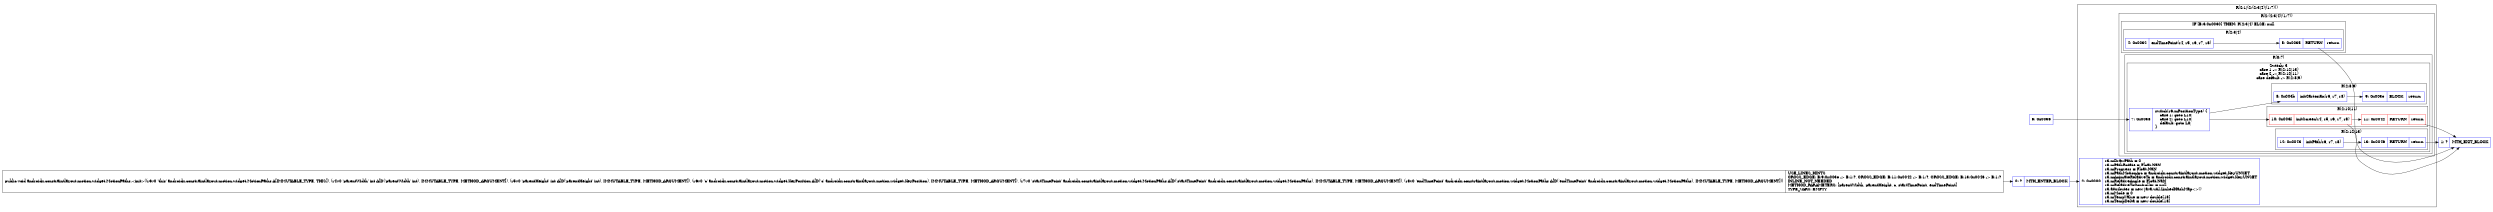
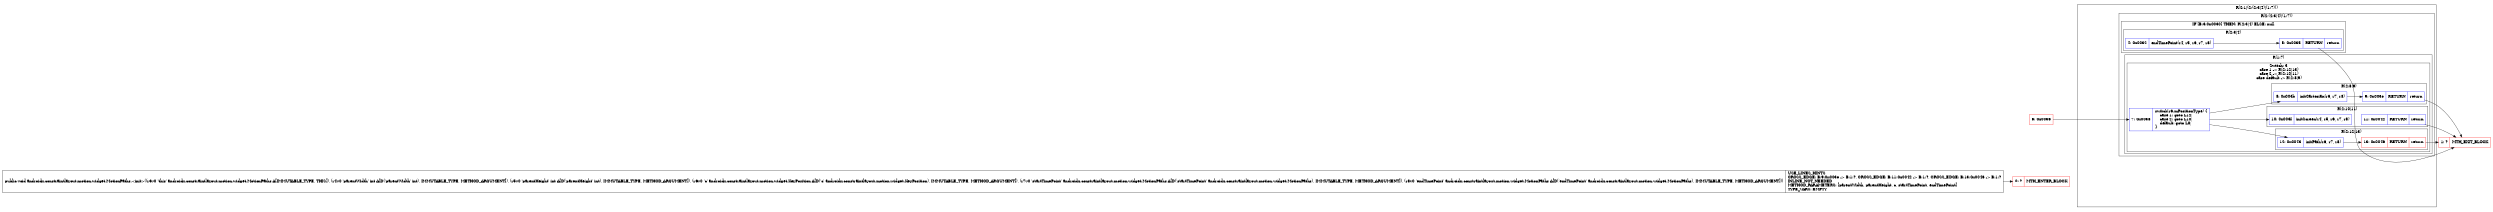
(2278, 58) -> (2278, 58)
(2396, 97) -> (2397, 97)
(2174, 115) -> (2174, 115)
(2041, 120) -> (2041, 120)
(2310, 120) -> (2310, 120)
(2356, 120) -> none
(2393, 120) -> (2393, 120)
none -> (2247, 130)
(2393, 142) -> (2393, 142)
(2465, 142) -> (2465, 142)
(2389, 174) -> (2446, 113)
(2041, 181) -> (2041, 181)
(2169, 181) -> none
